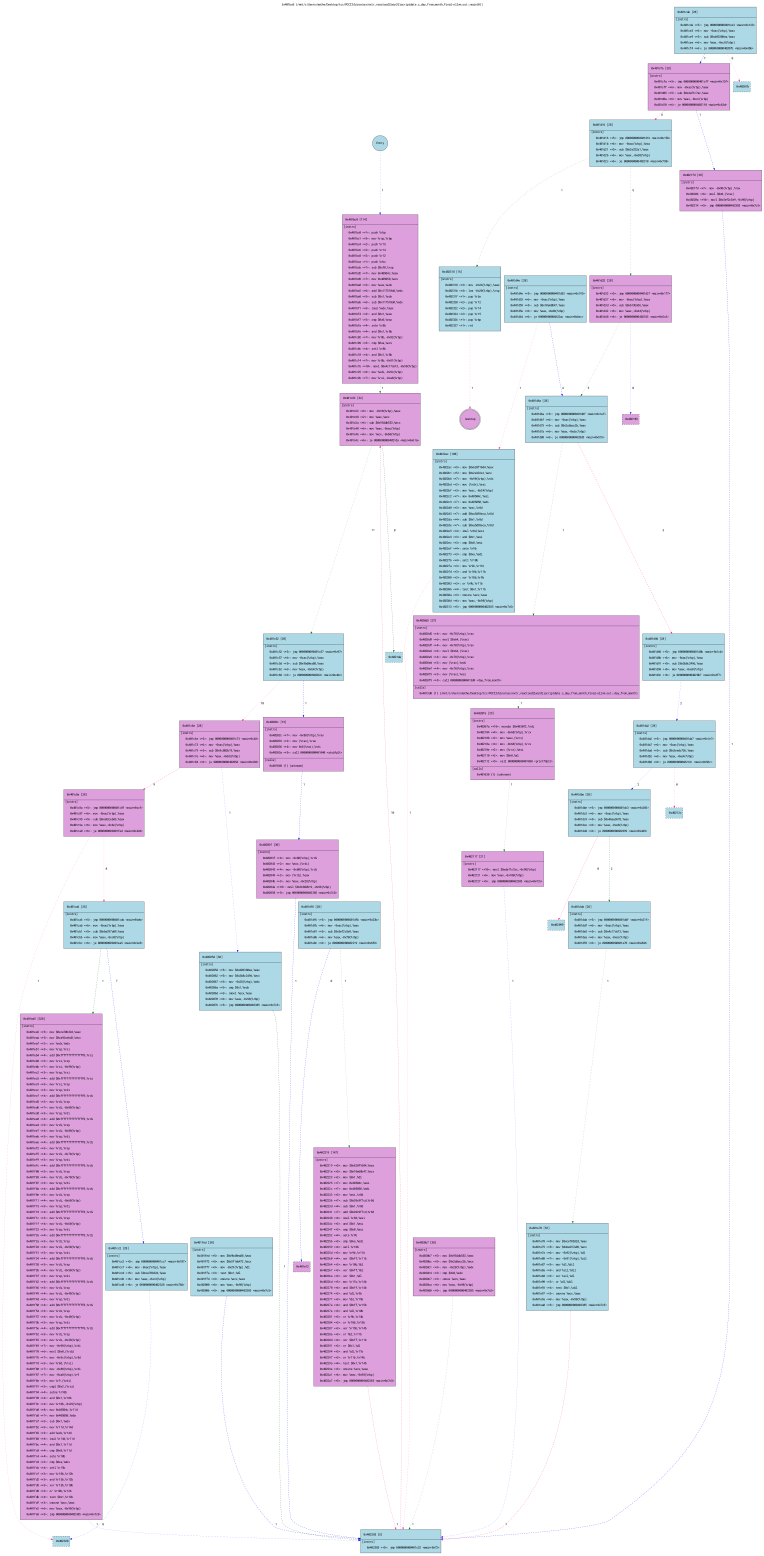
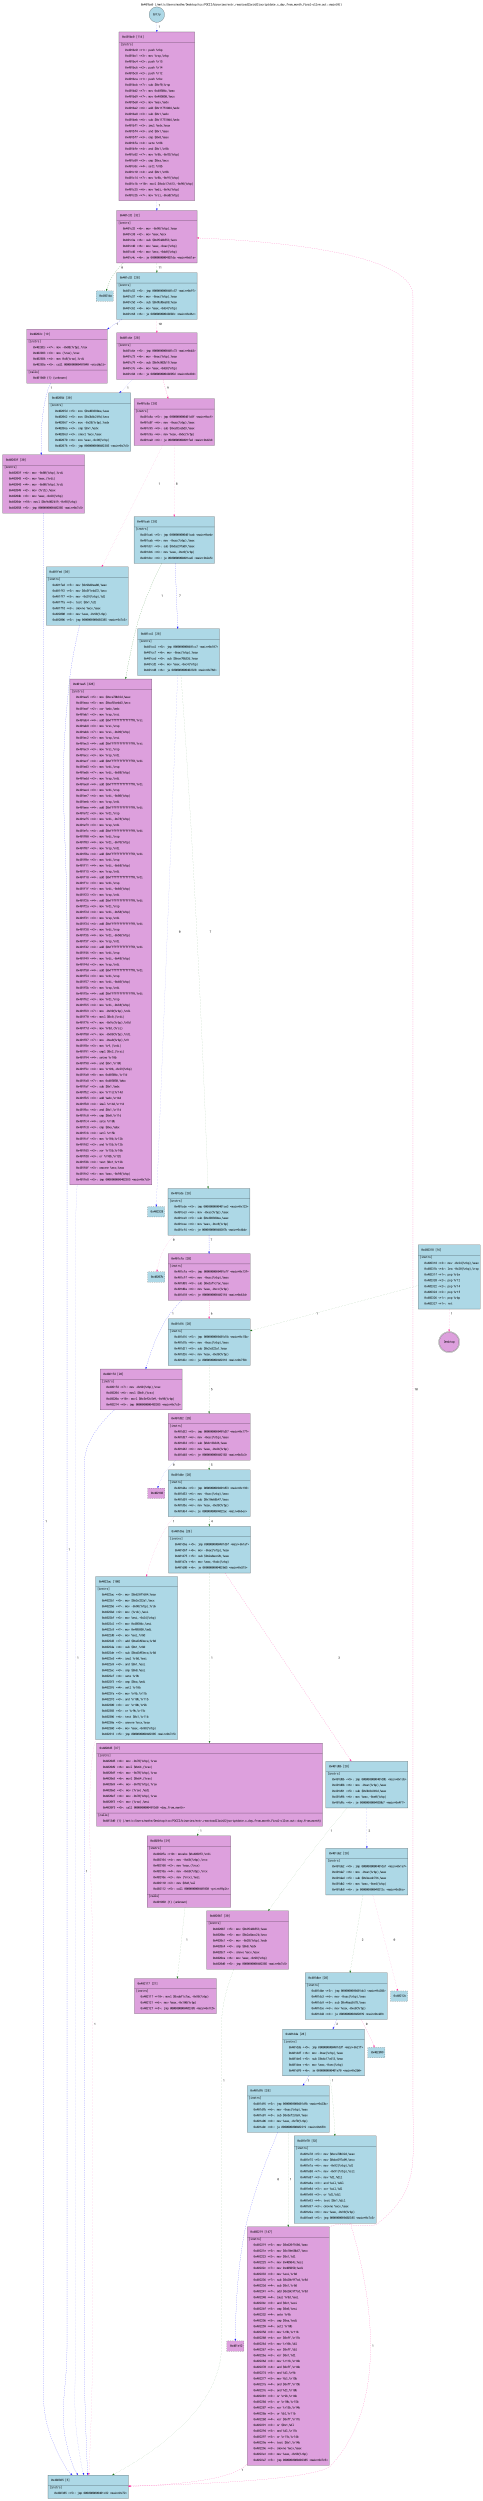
(520, 198) -> (335, 1308)
(556, 358) -> (209, 1521)
(601, 359) -> (209, 1464)
(380, 387) -> (157, 205)
(643, 778) -> (357, 1933)
(609, 868) -> (335, 2023)
none -> (197, 931)
(396, 988) -> (413, 1175)
(6, 1191) -> (133, 505)
(518, 1233) -> none
(280, 1306) -> none
none -> (307, 1858)
none -> (306, 2080)
